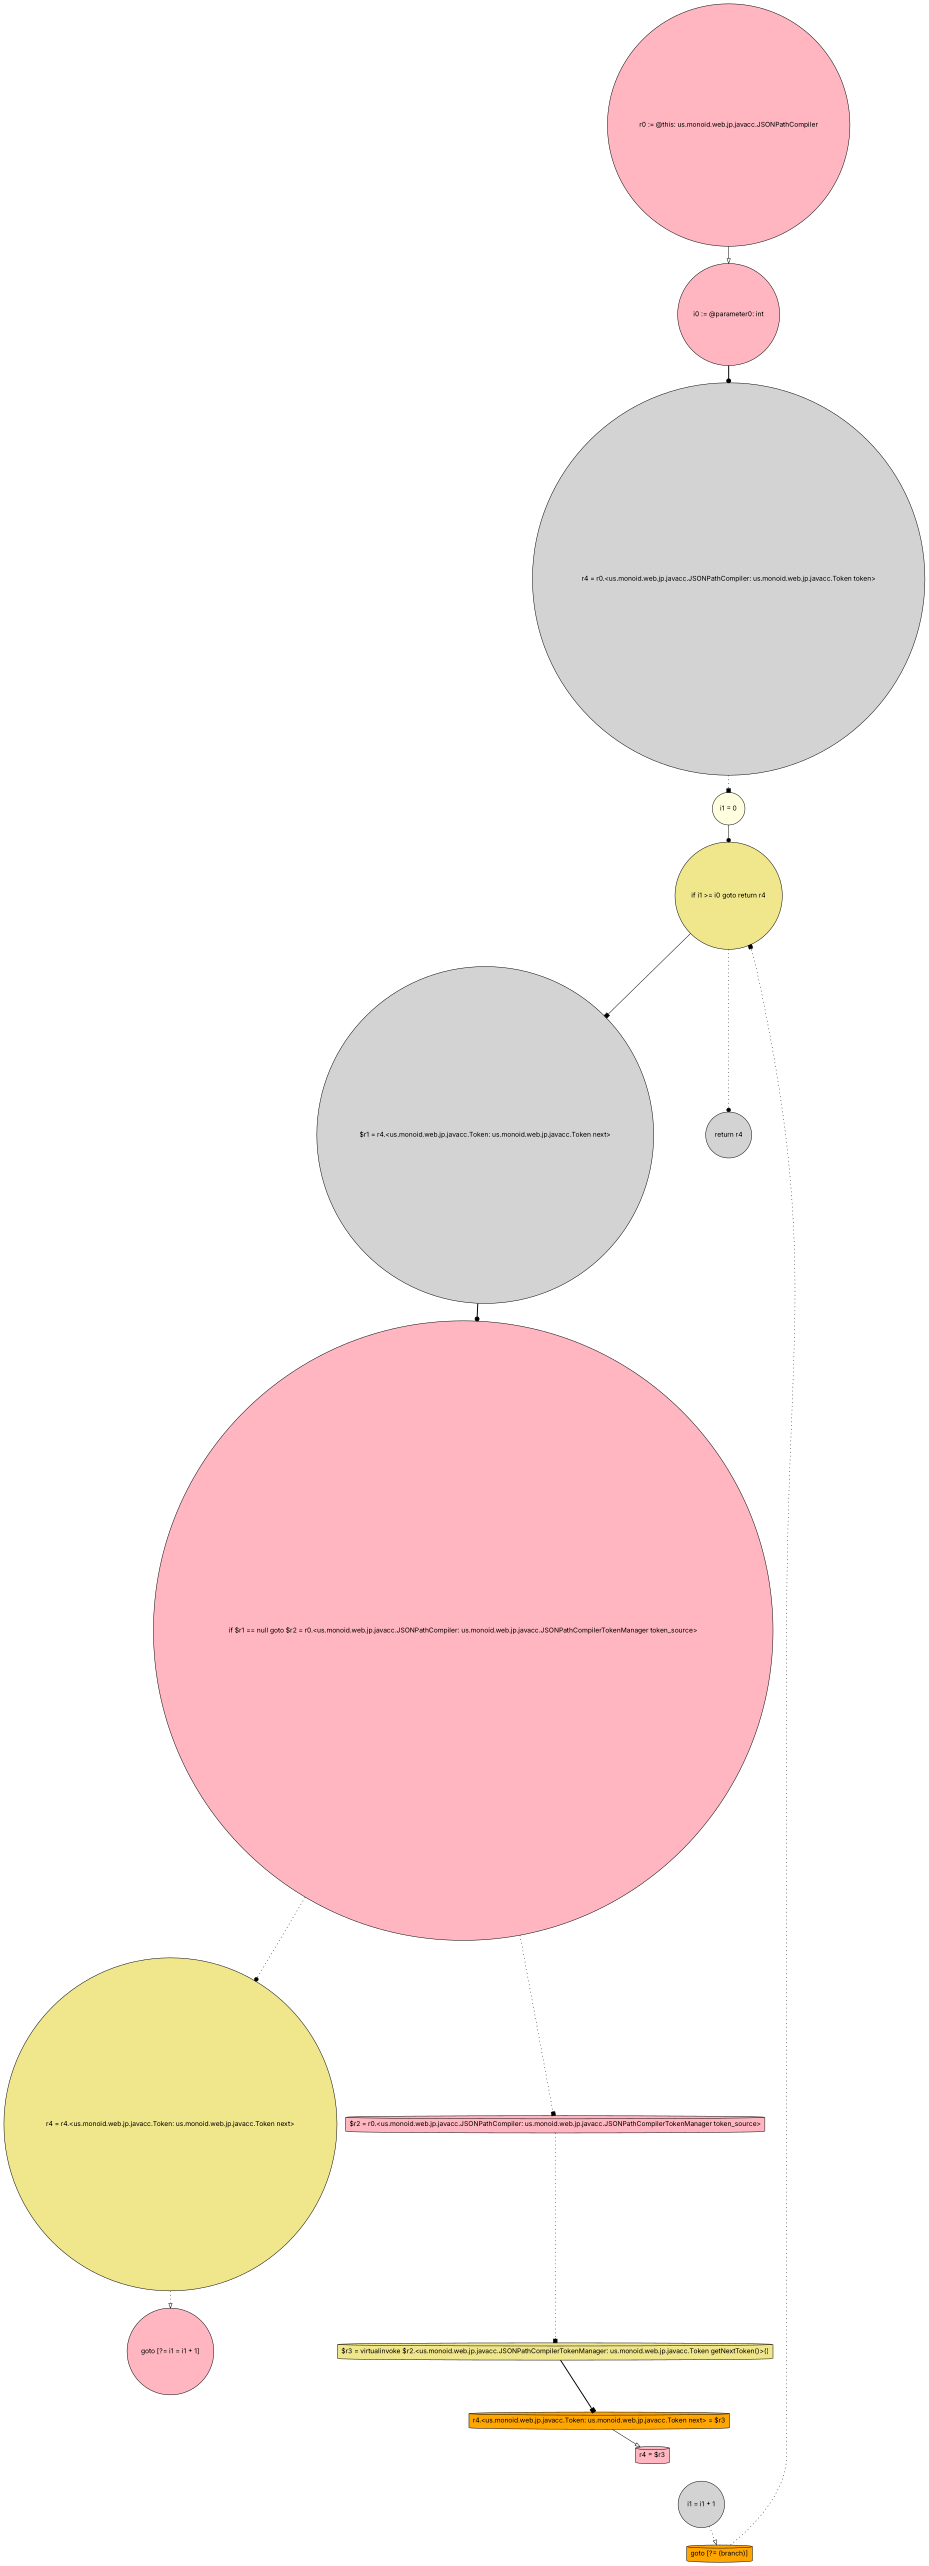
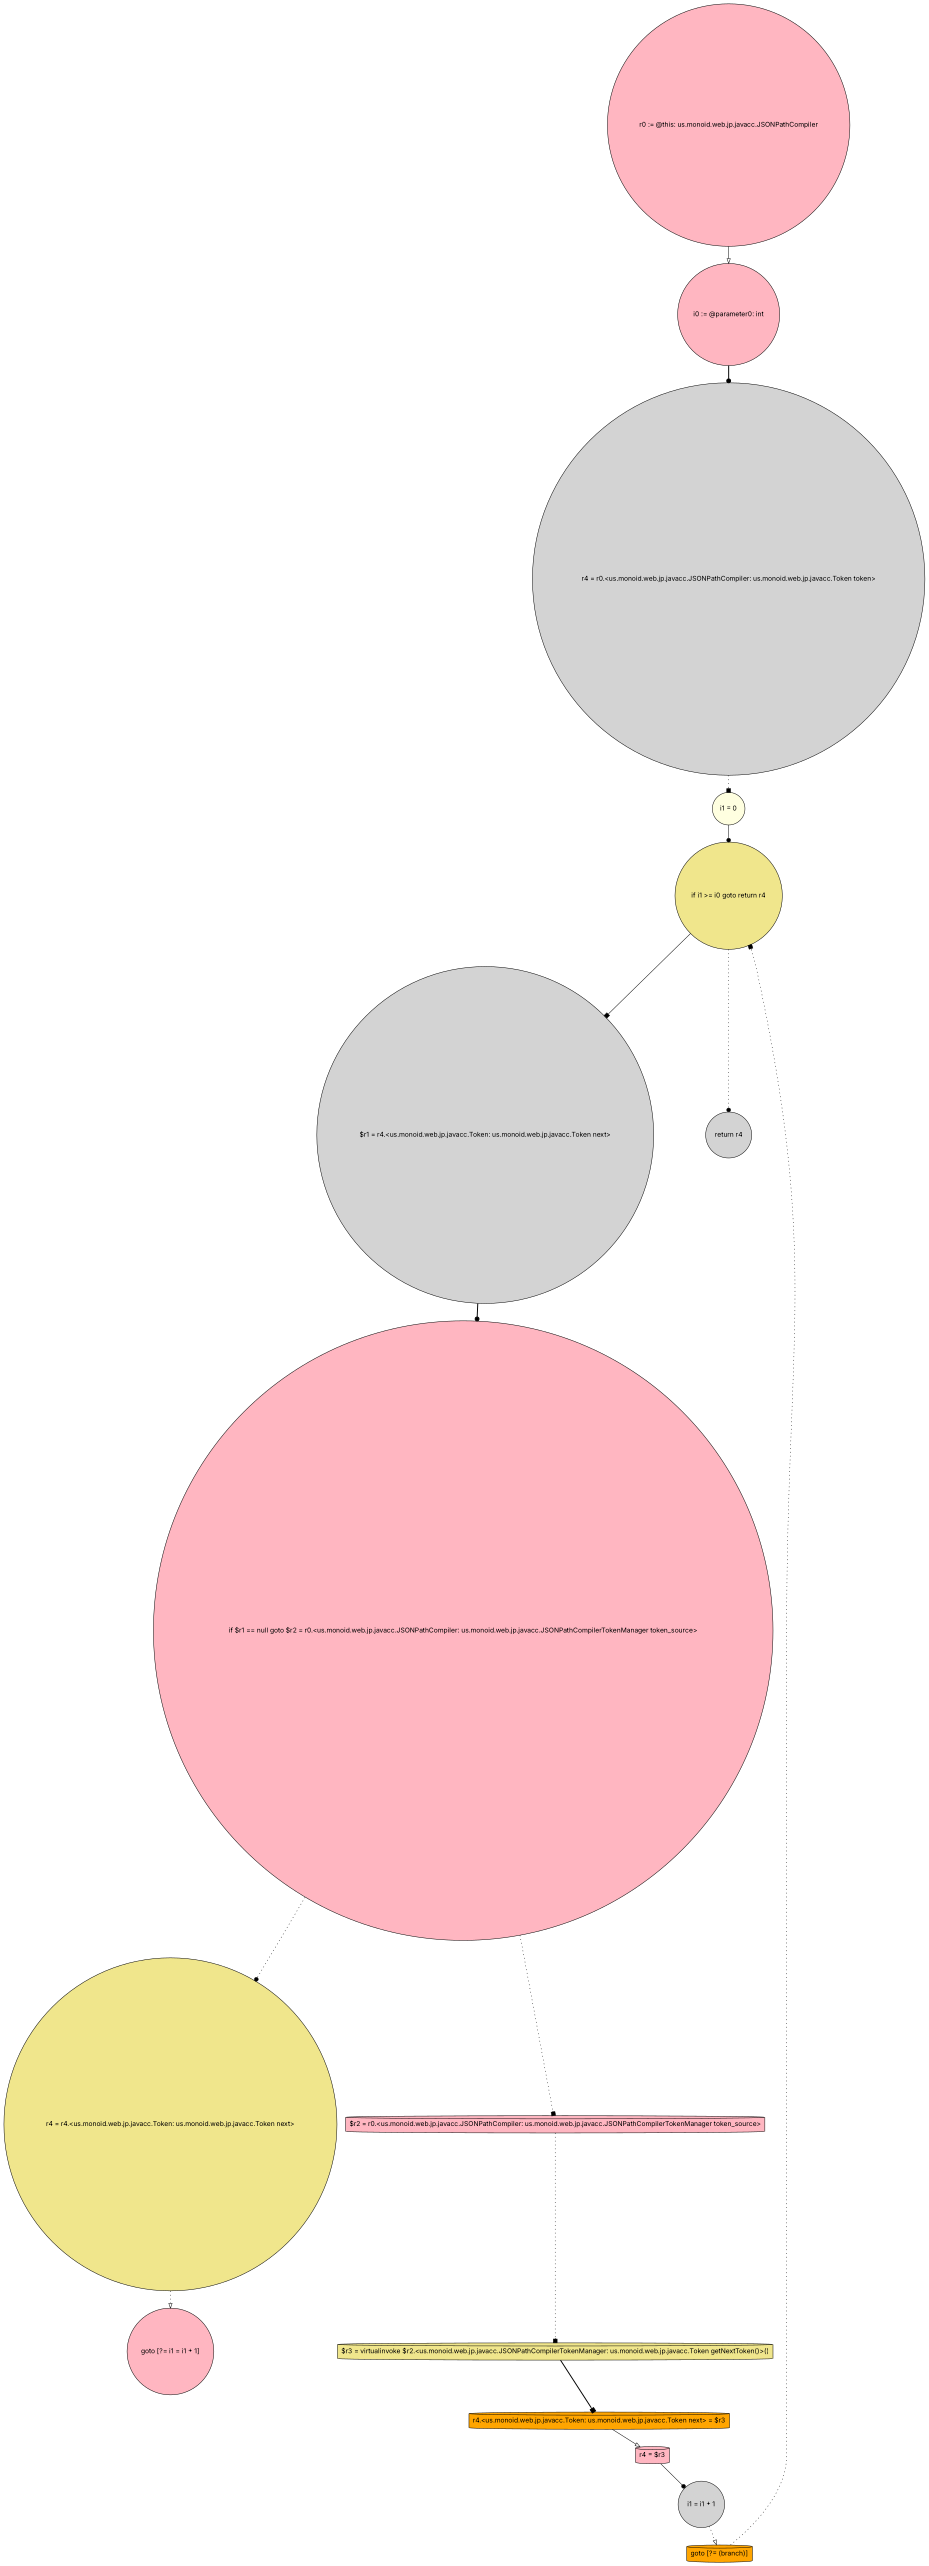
none -> (671, 2474)
